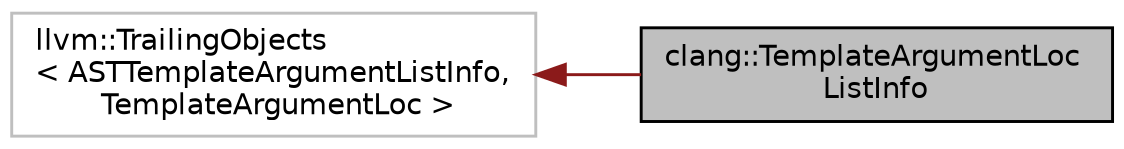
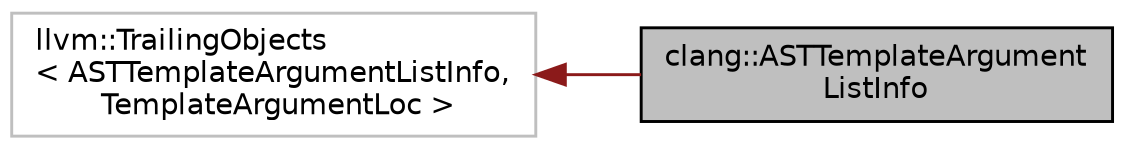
(877, 75) -> (877, 75)
